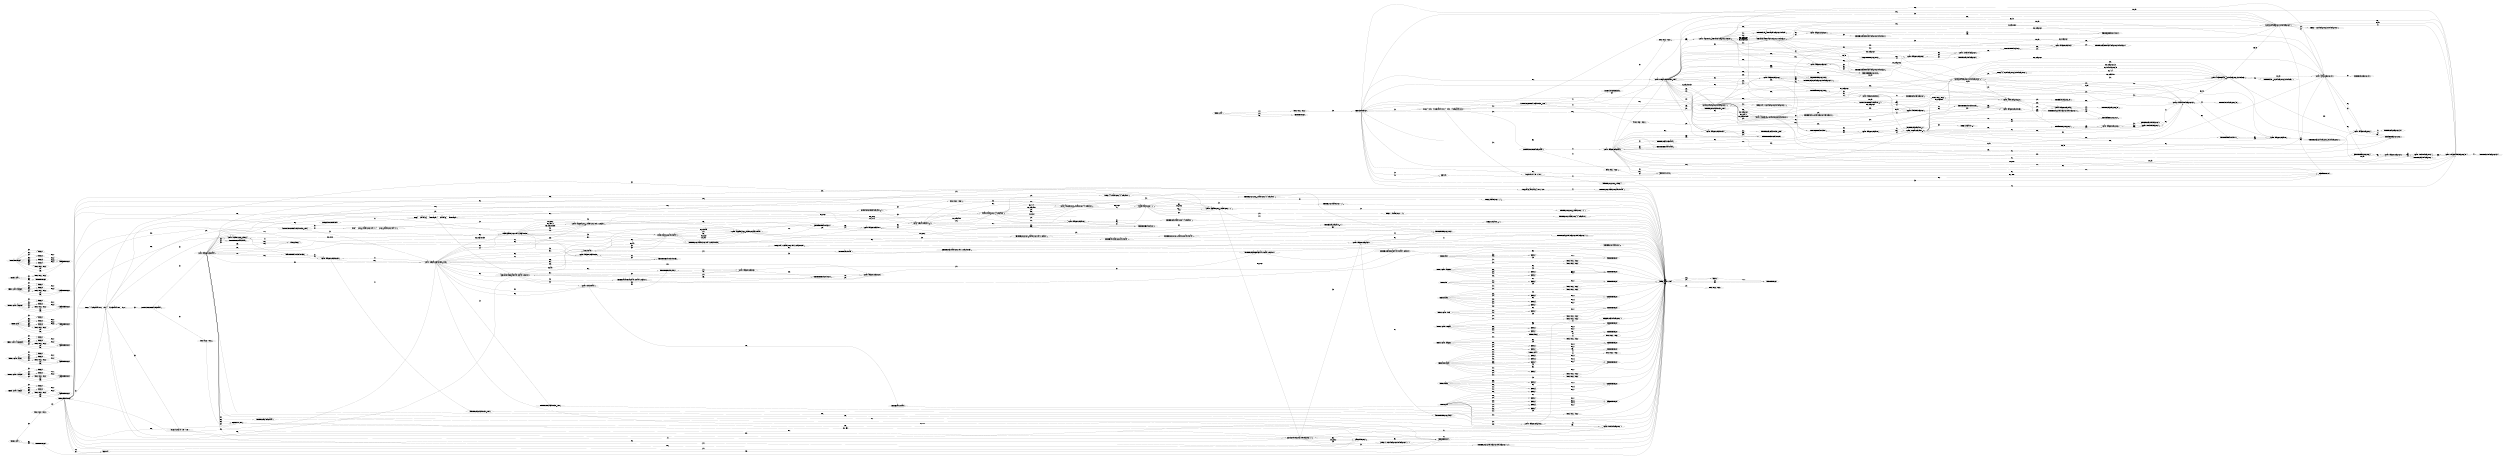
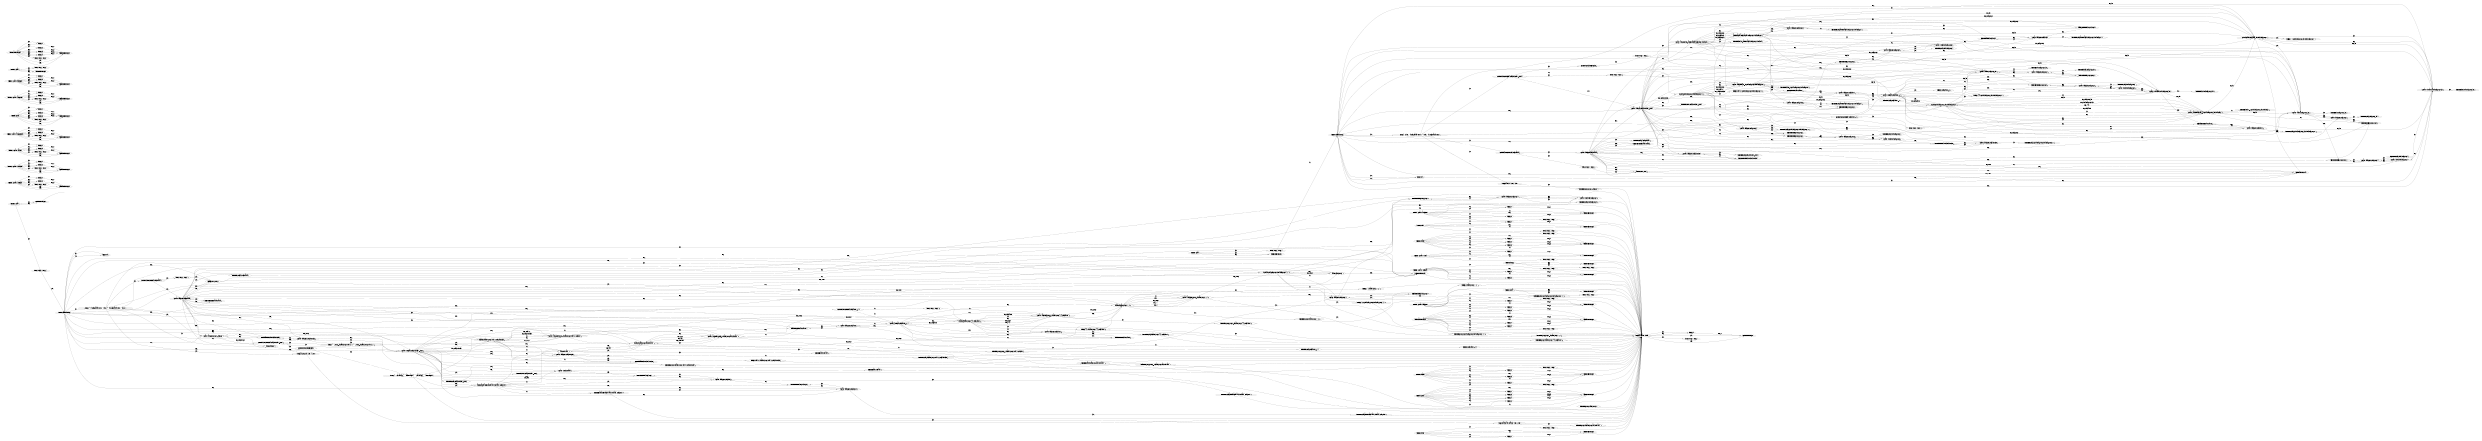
(265, 239) -> (240, 340)
(268, 243) -> (290, 350)
